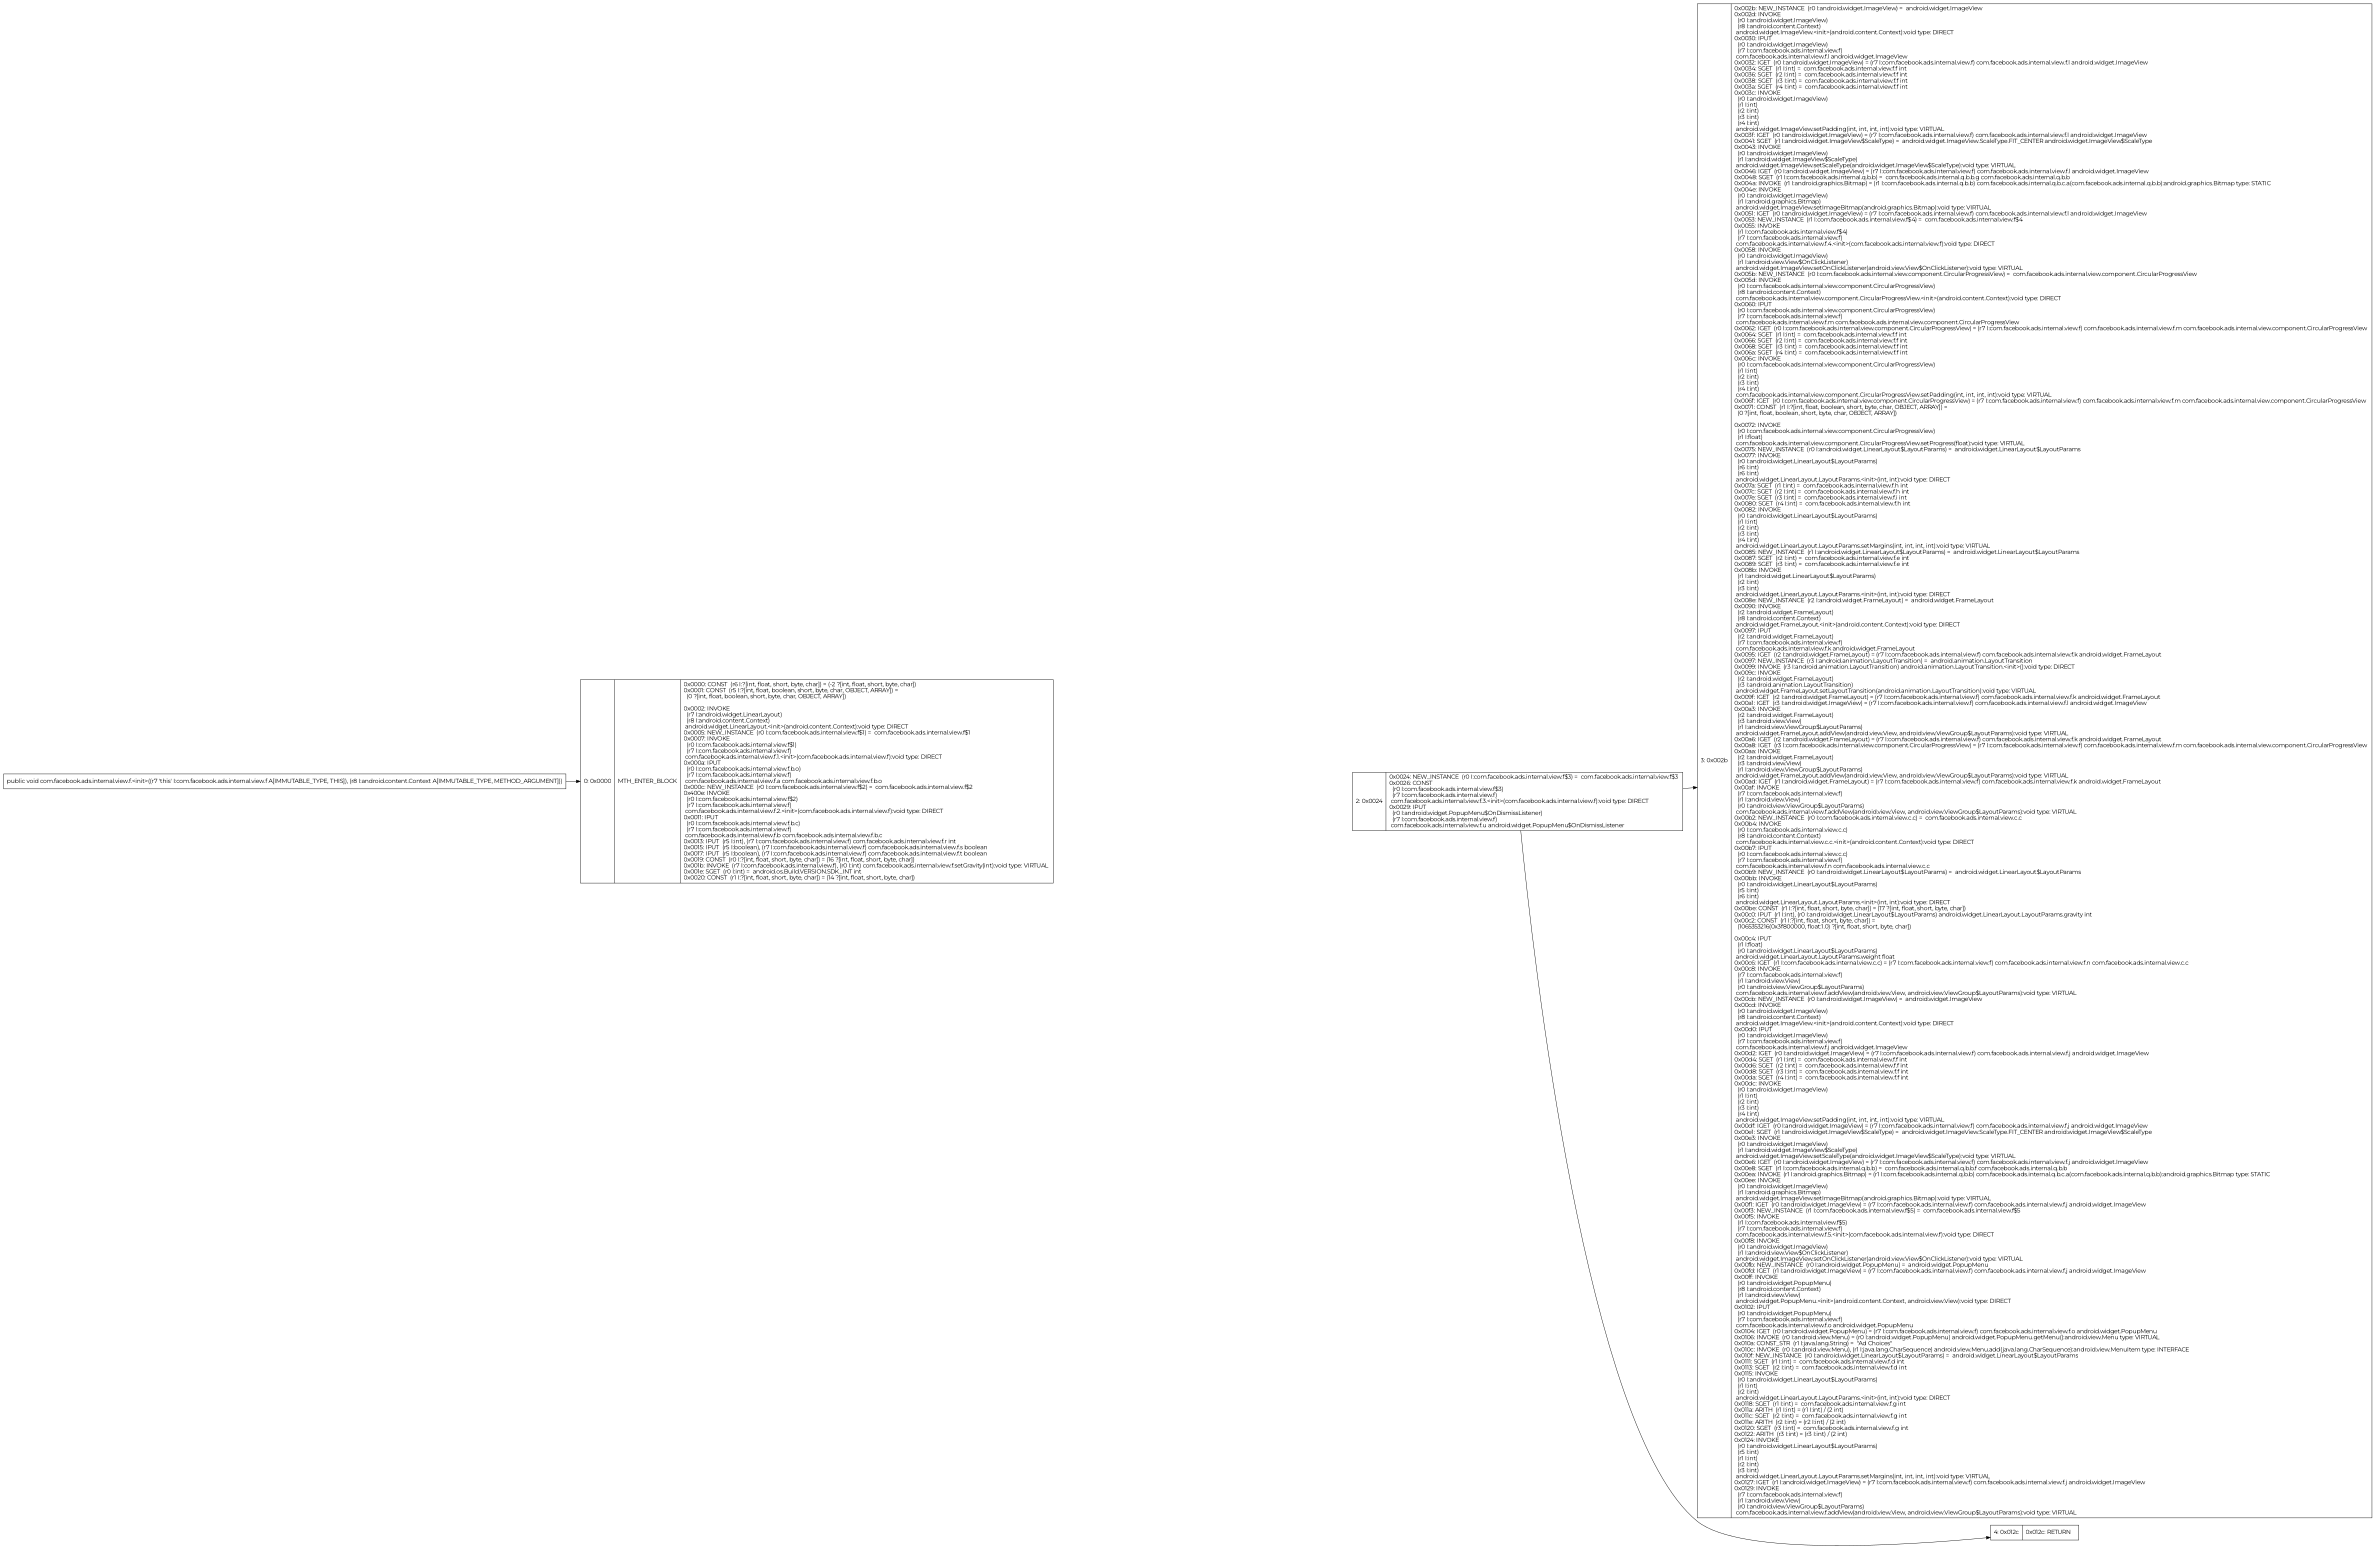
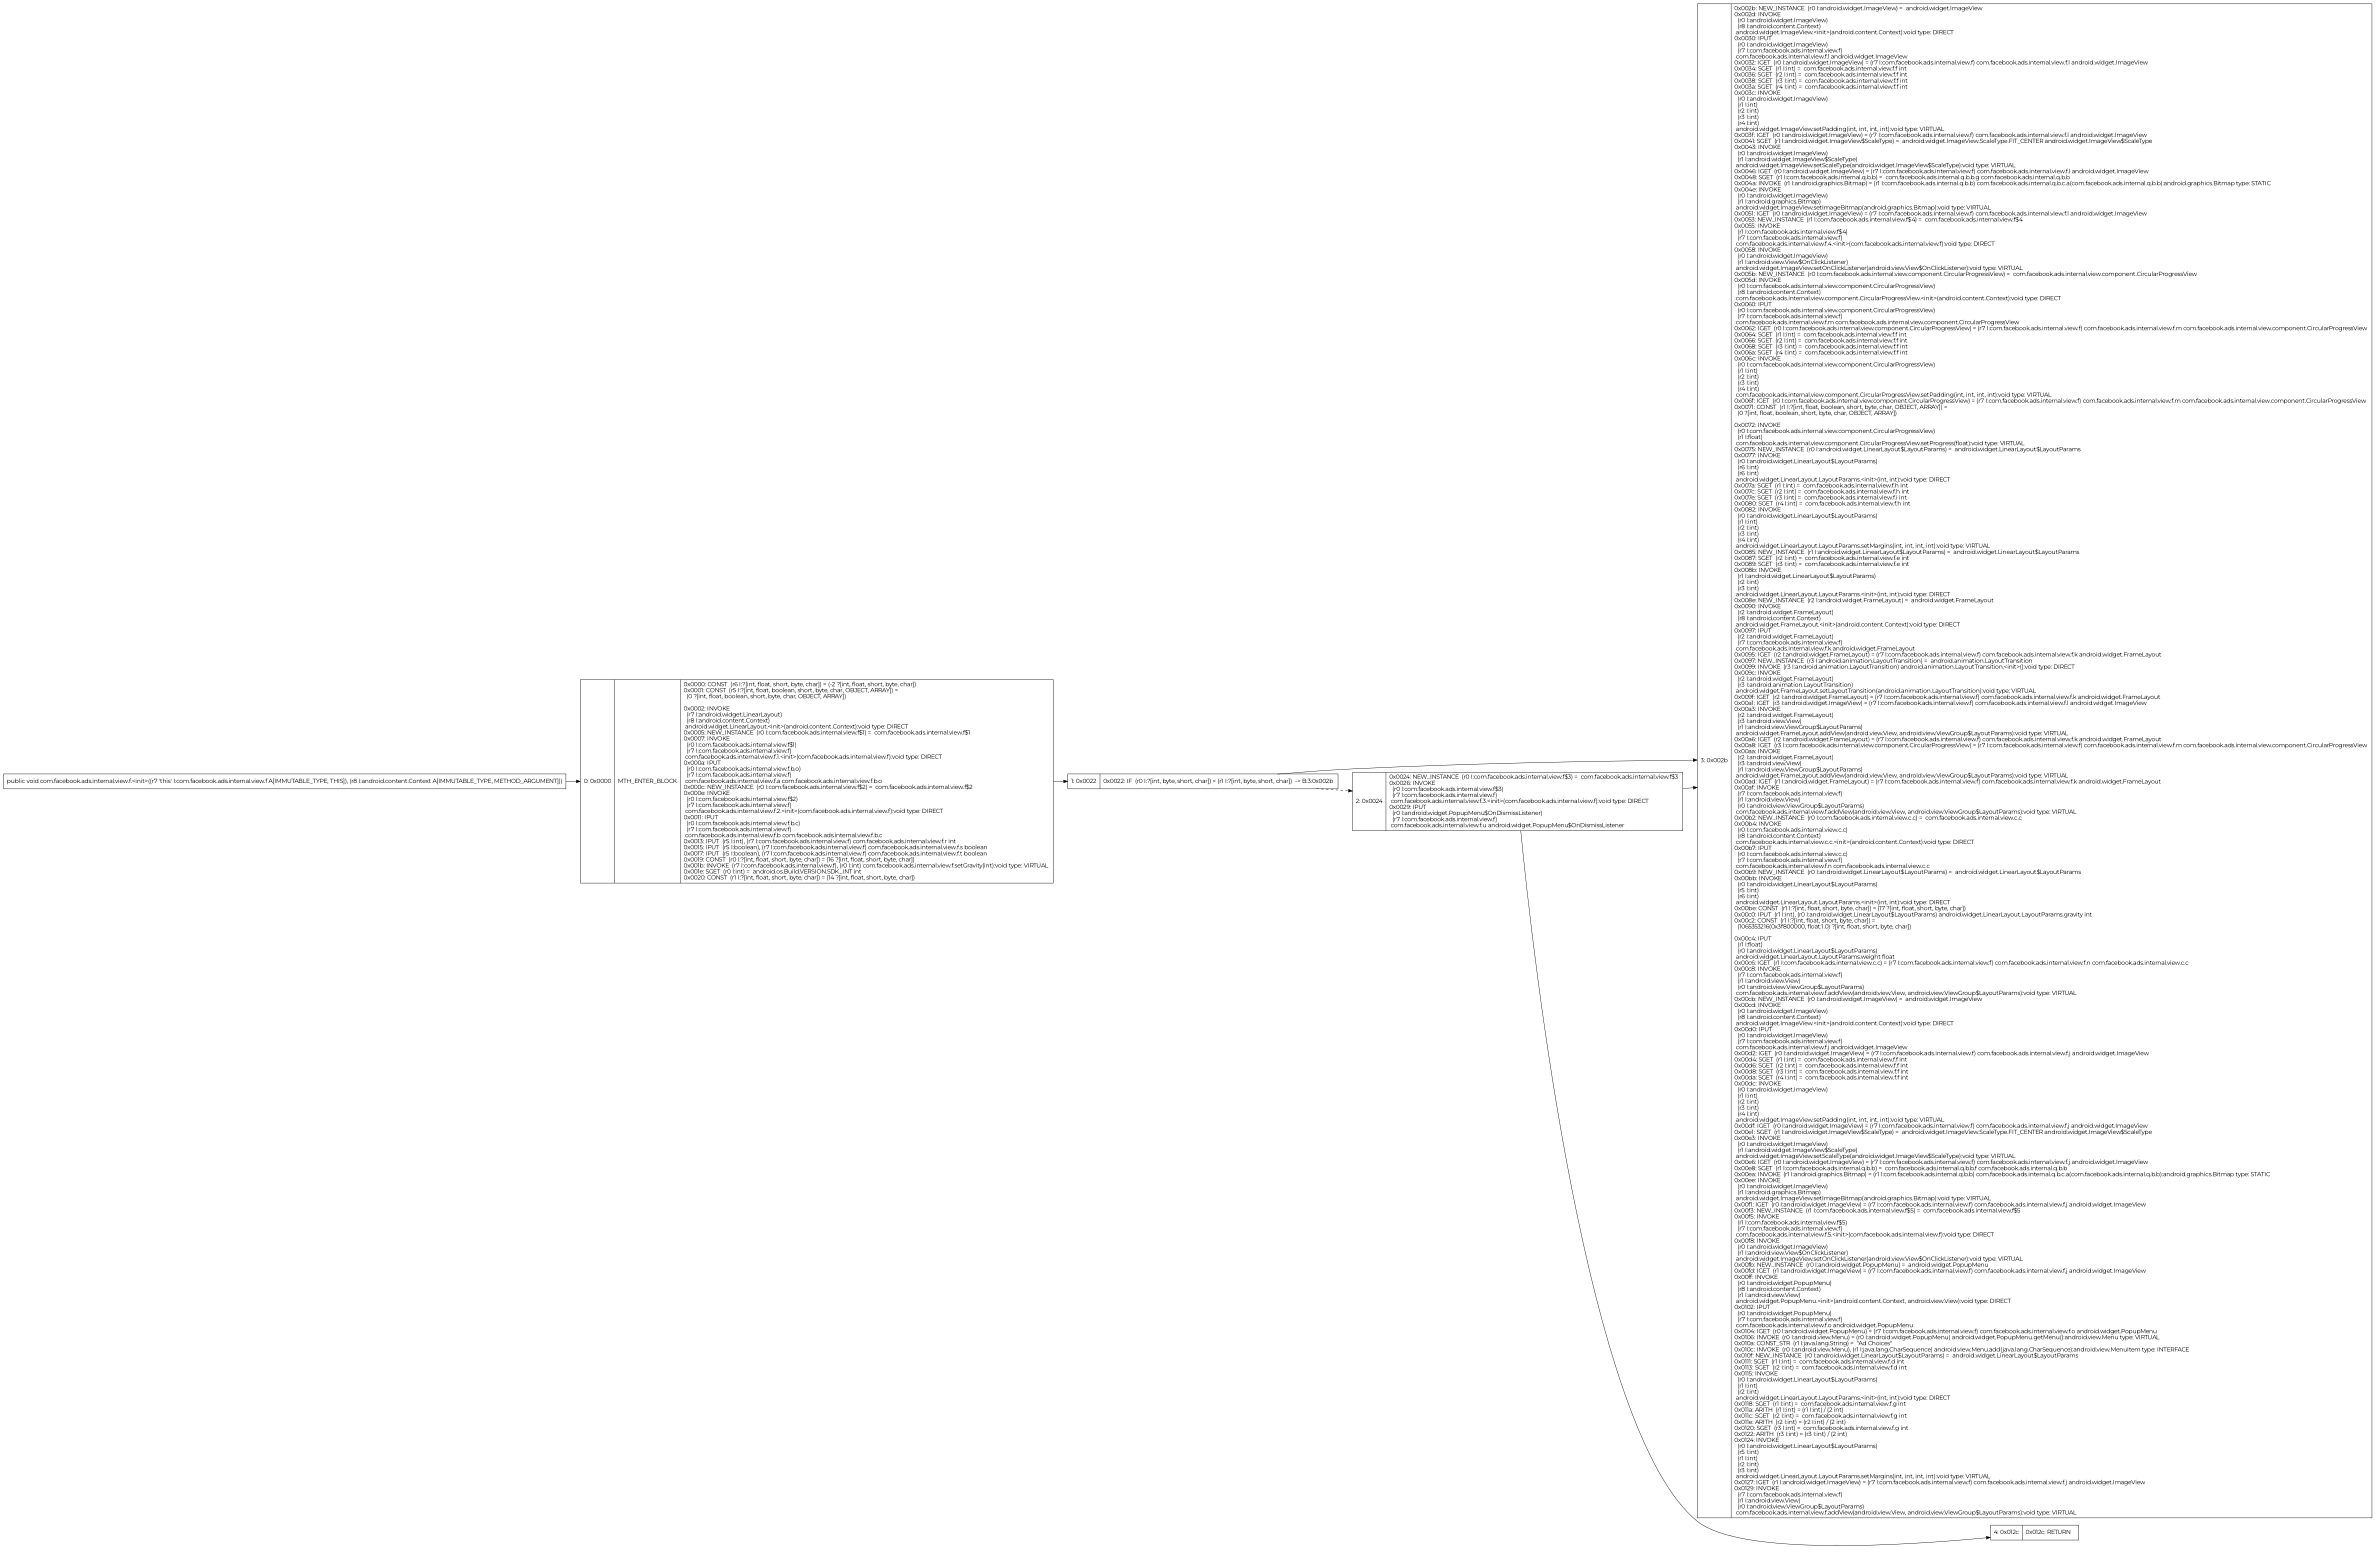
none -> (1203, 781)
(1412, 783) -> (1414, 783)
(708, 793) -> (708, 793)
